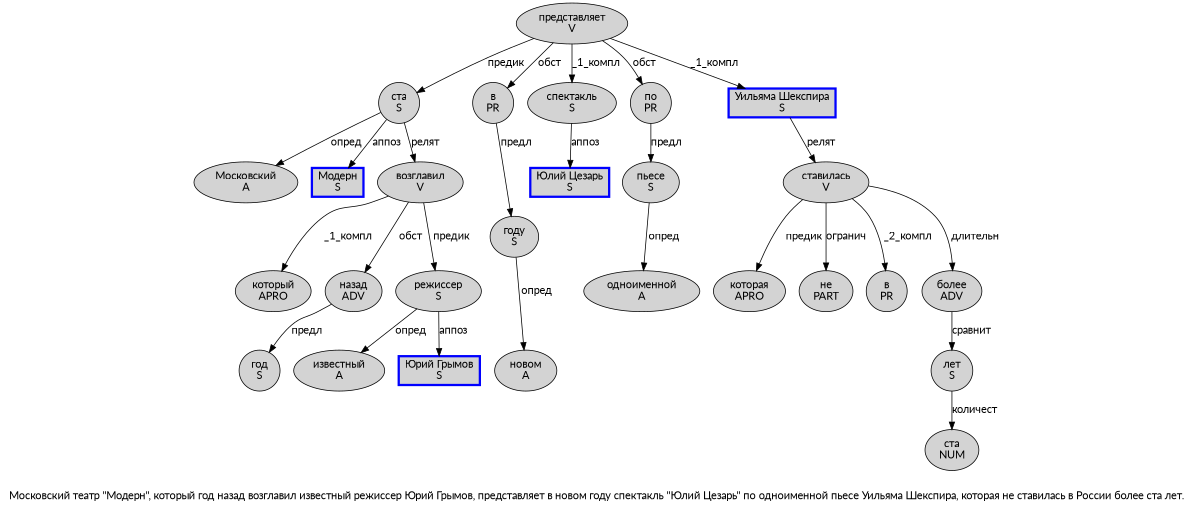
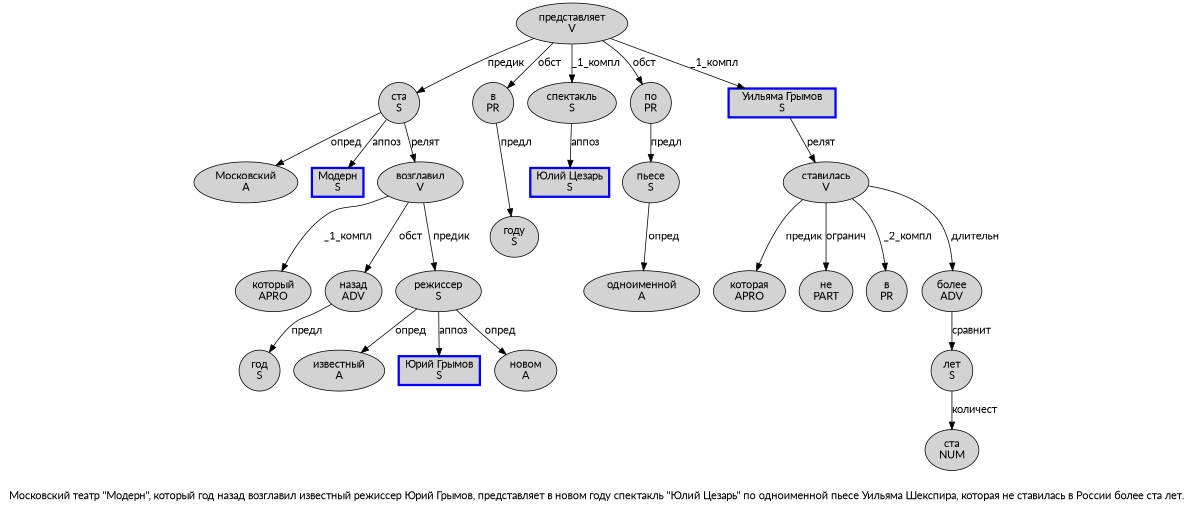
(782, 103) -> (782, 103)
(520, 300) -> (478, 330)
